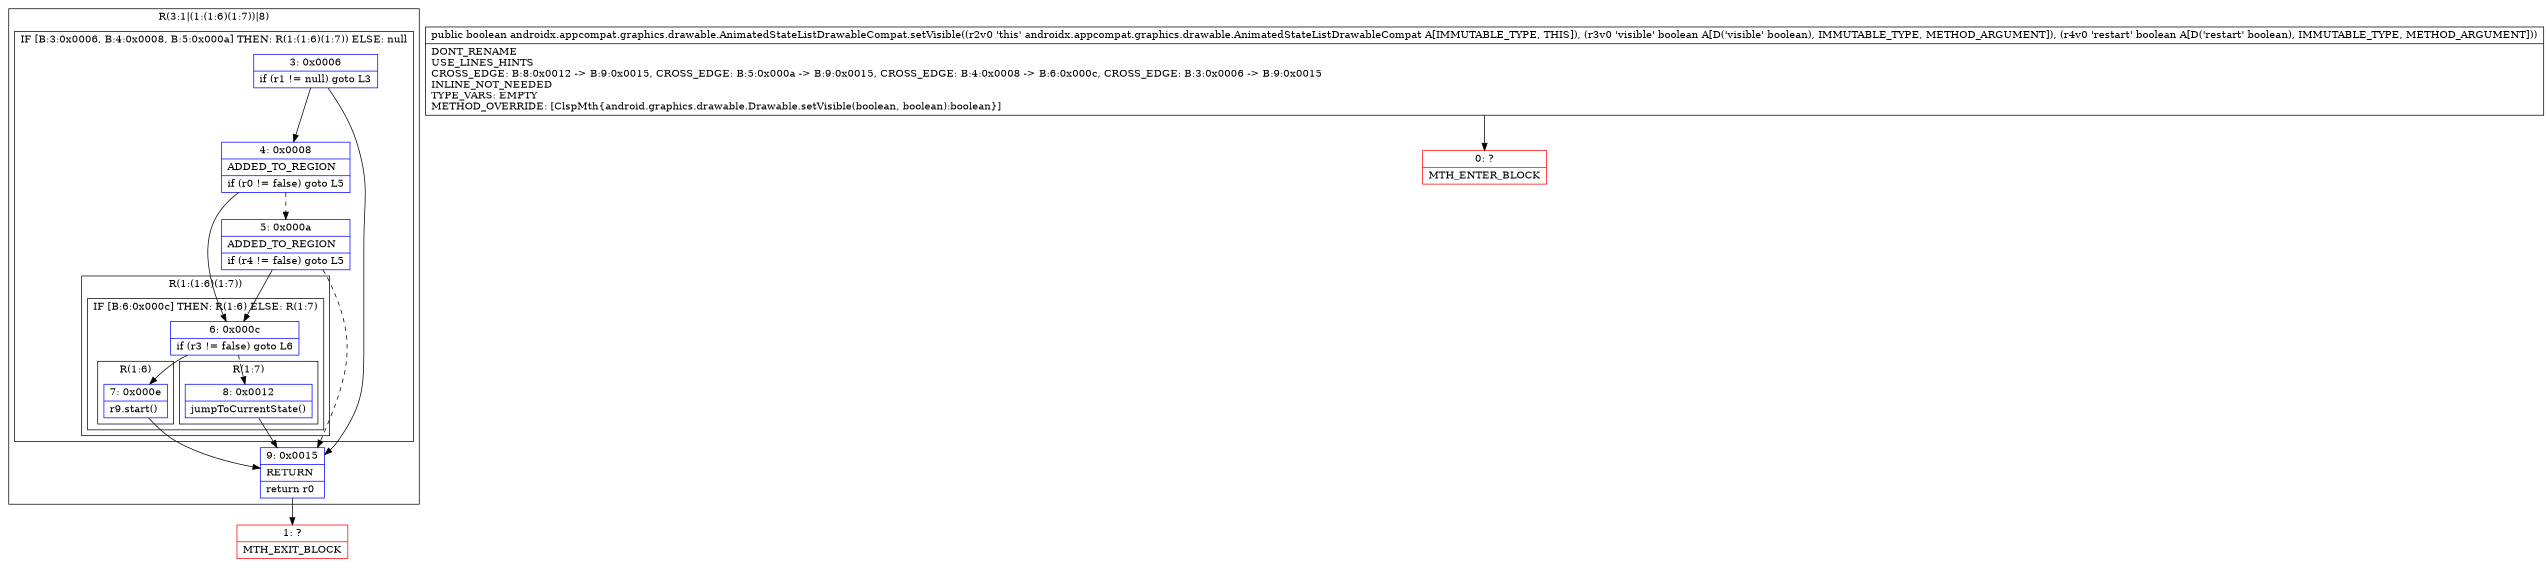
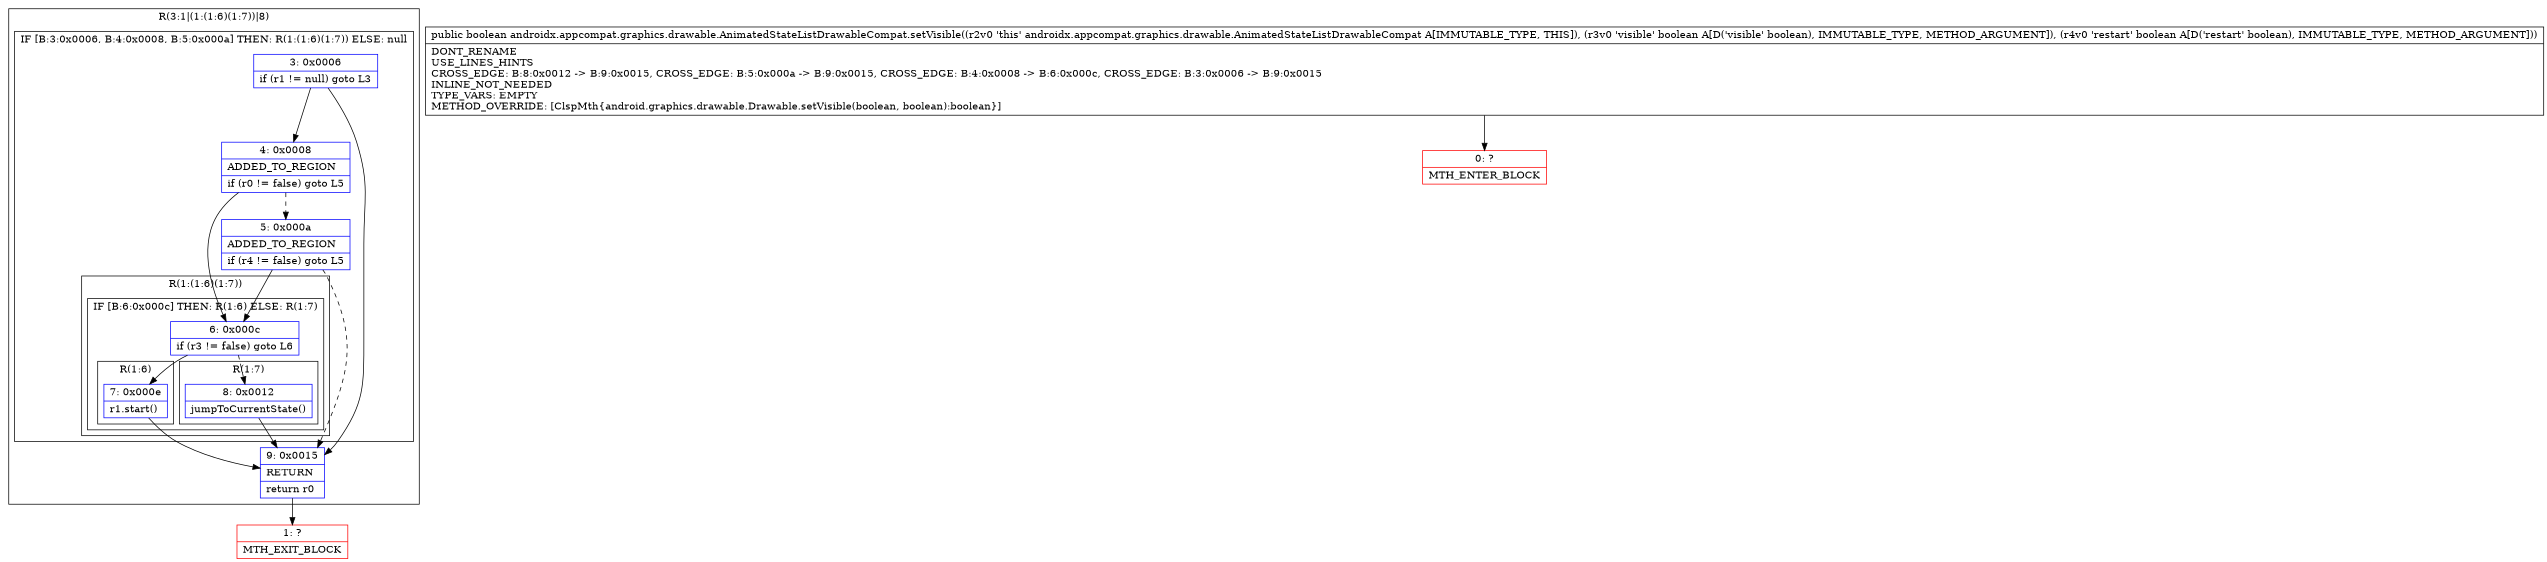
(134, 409) -> (134, 409)
